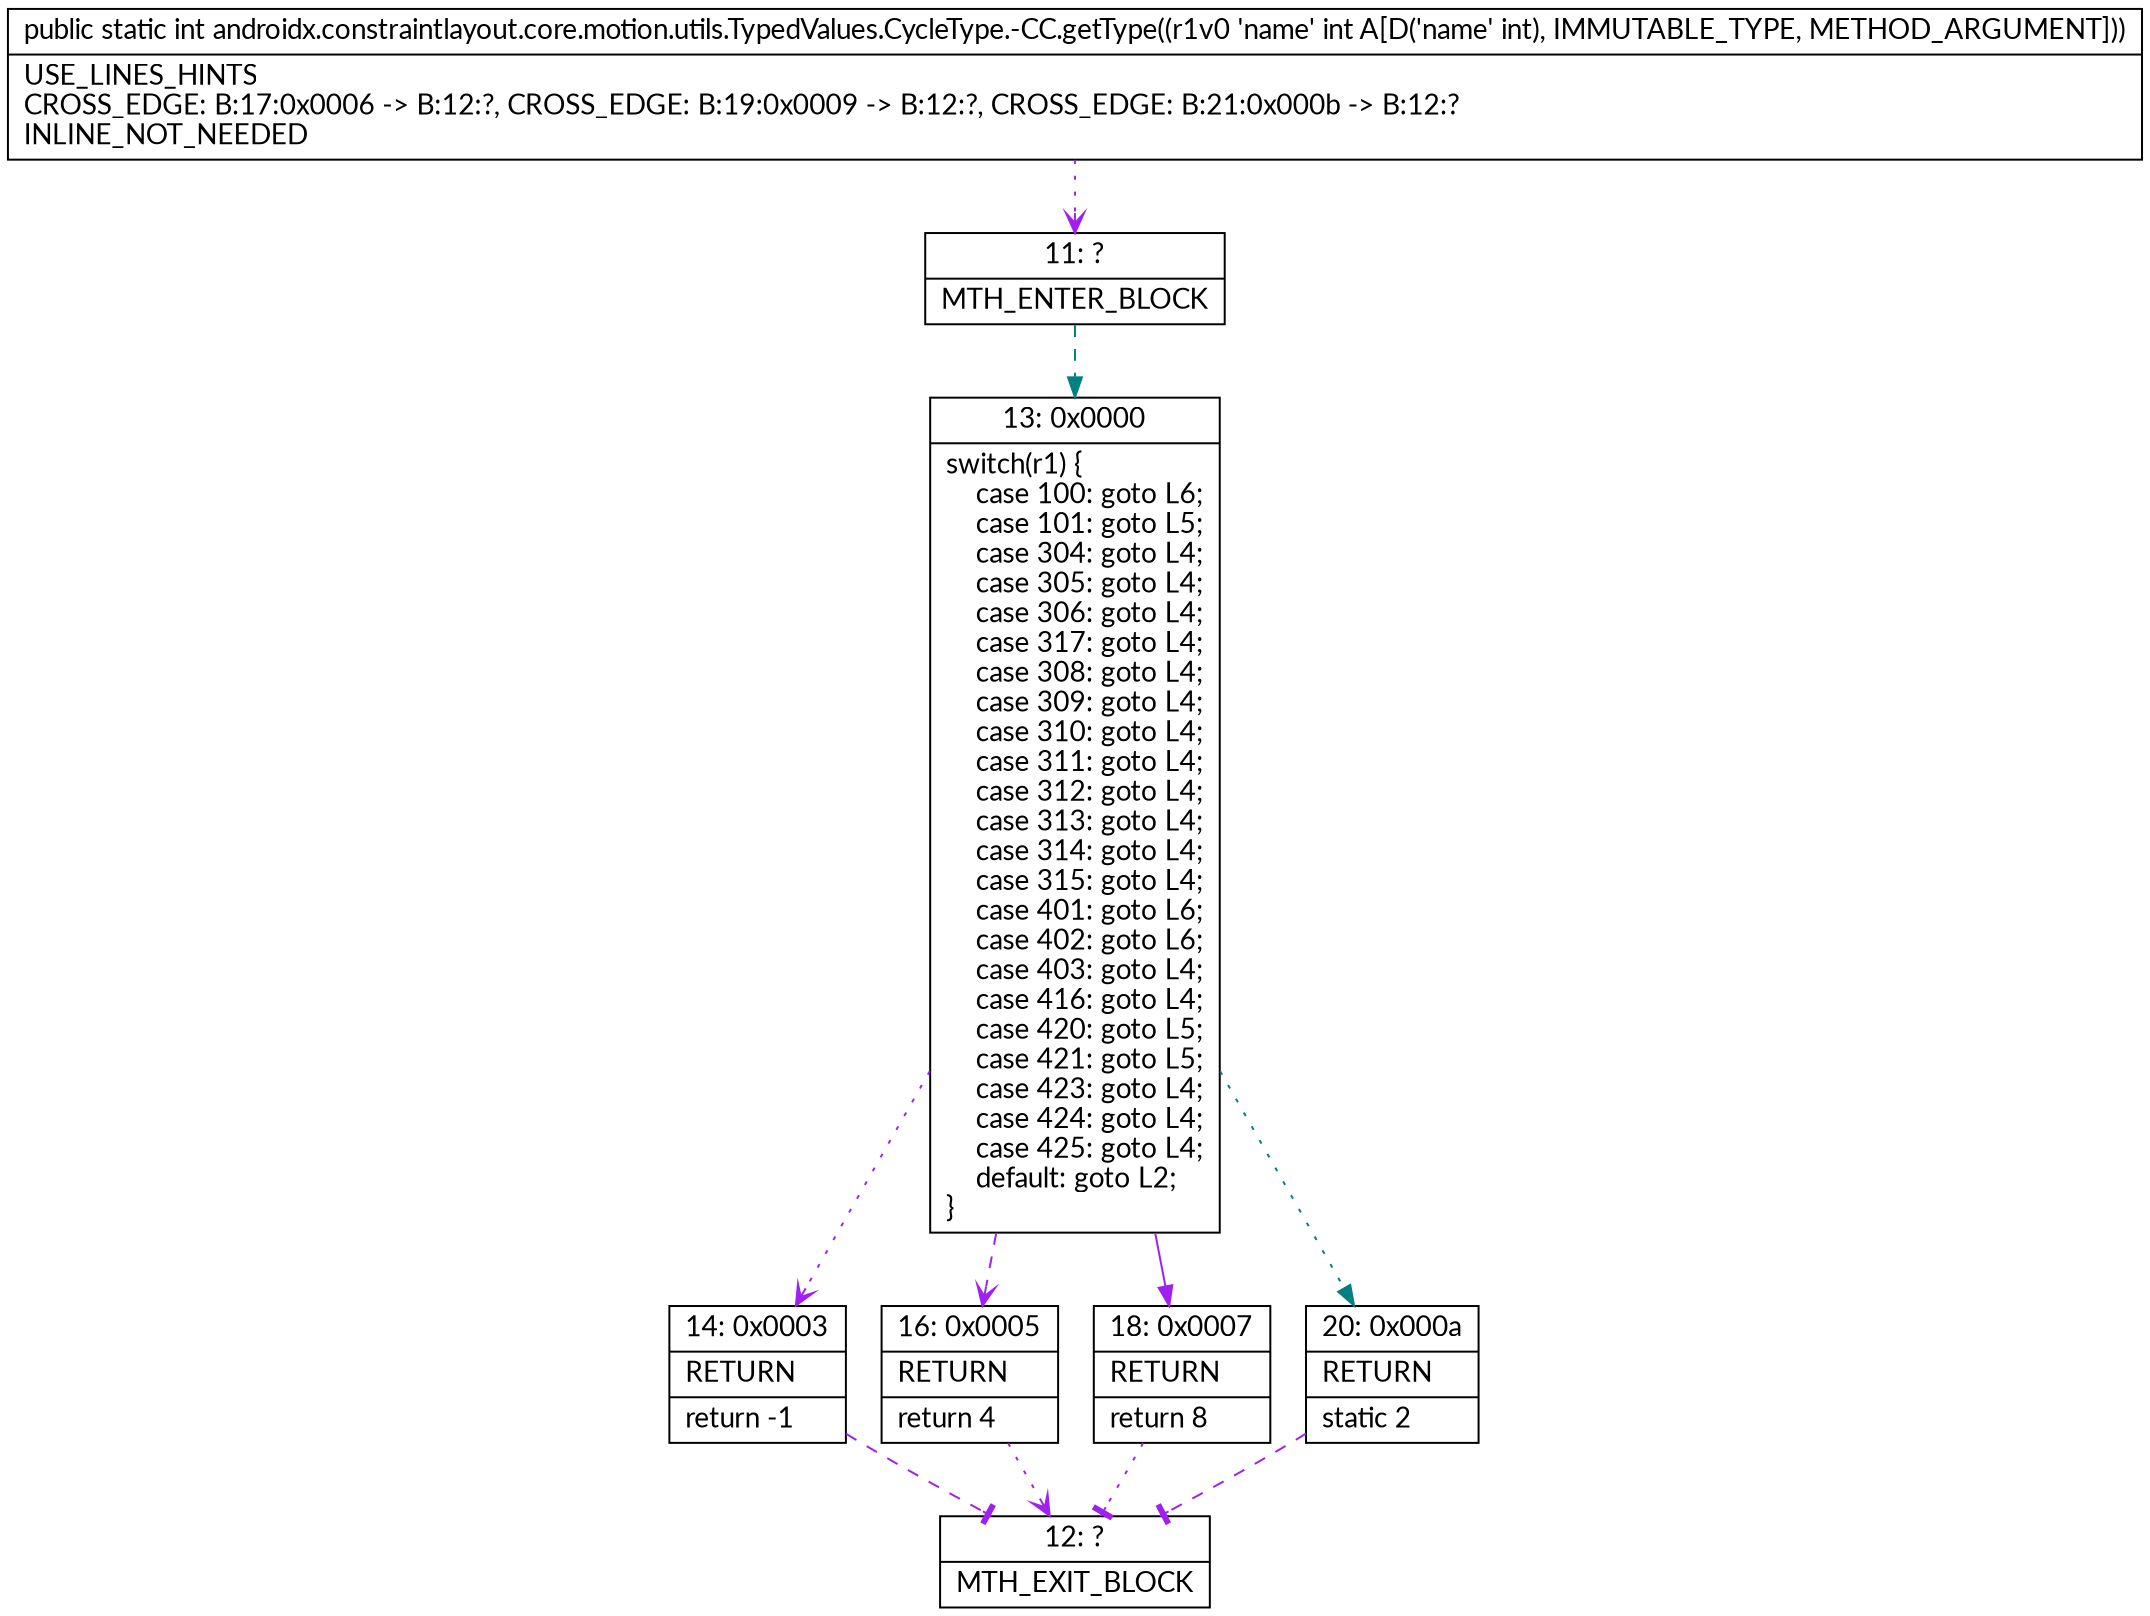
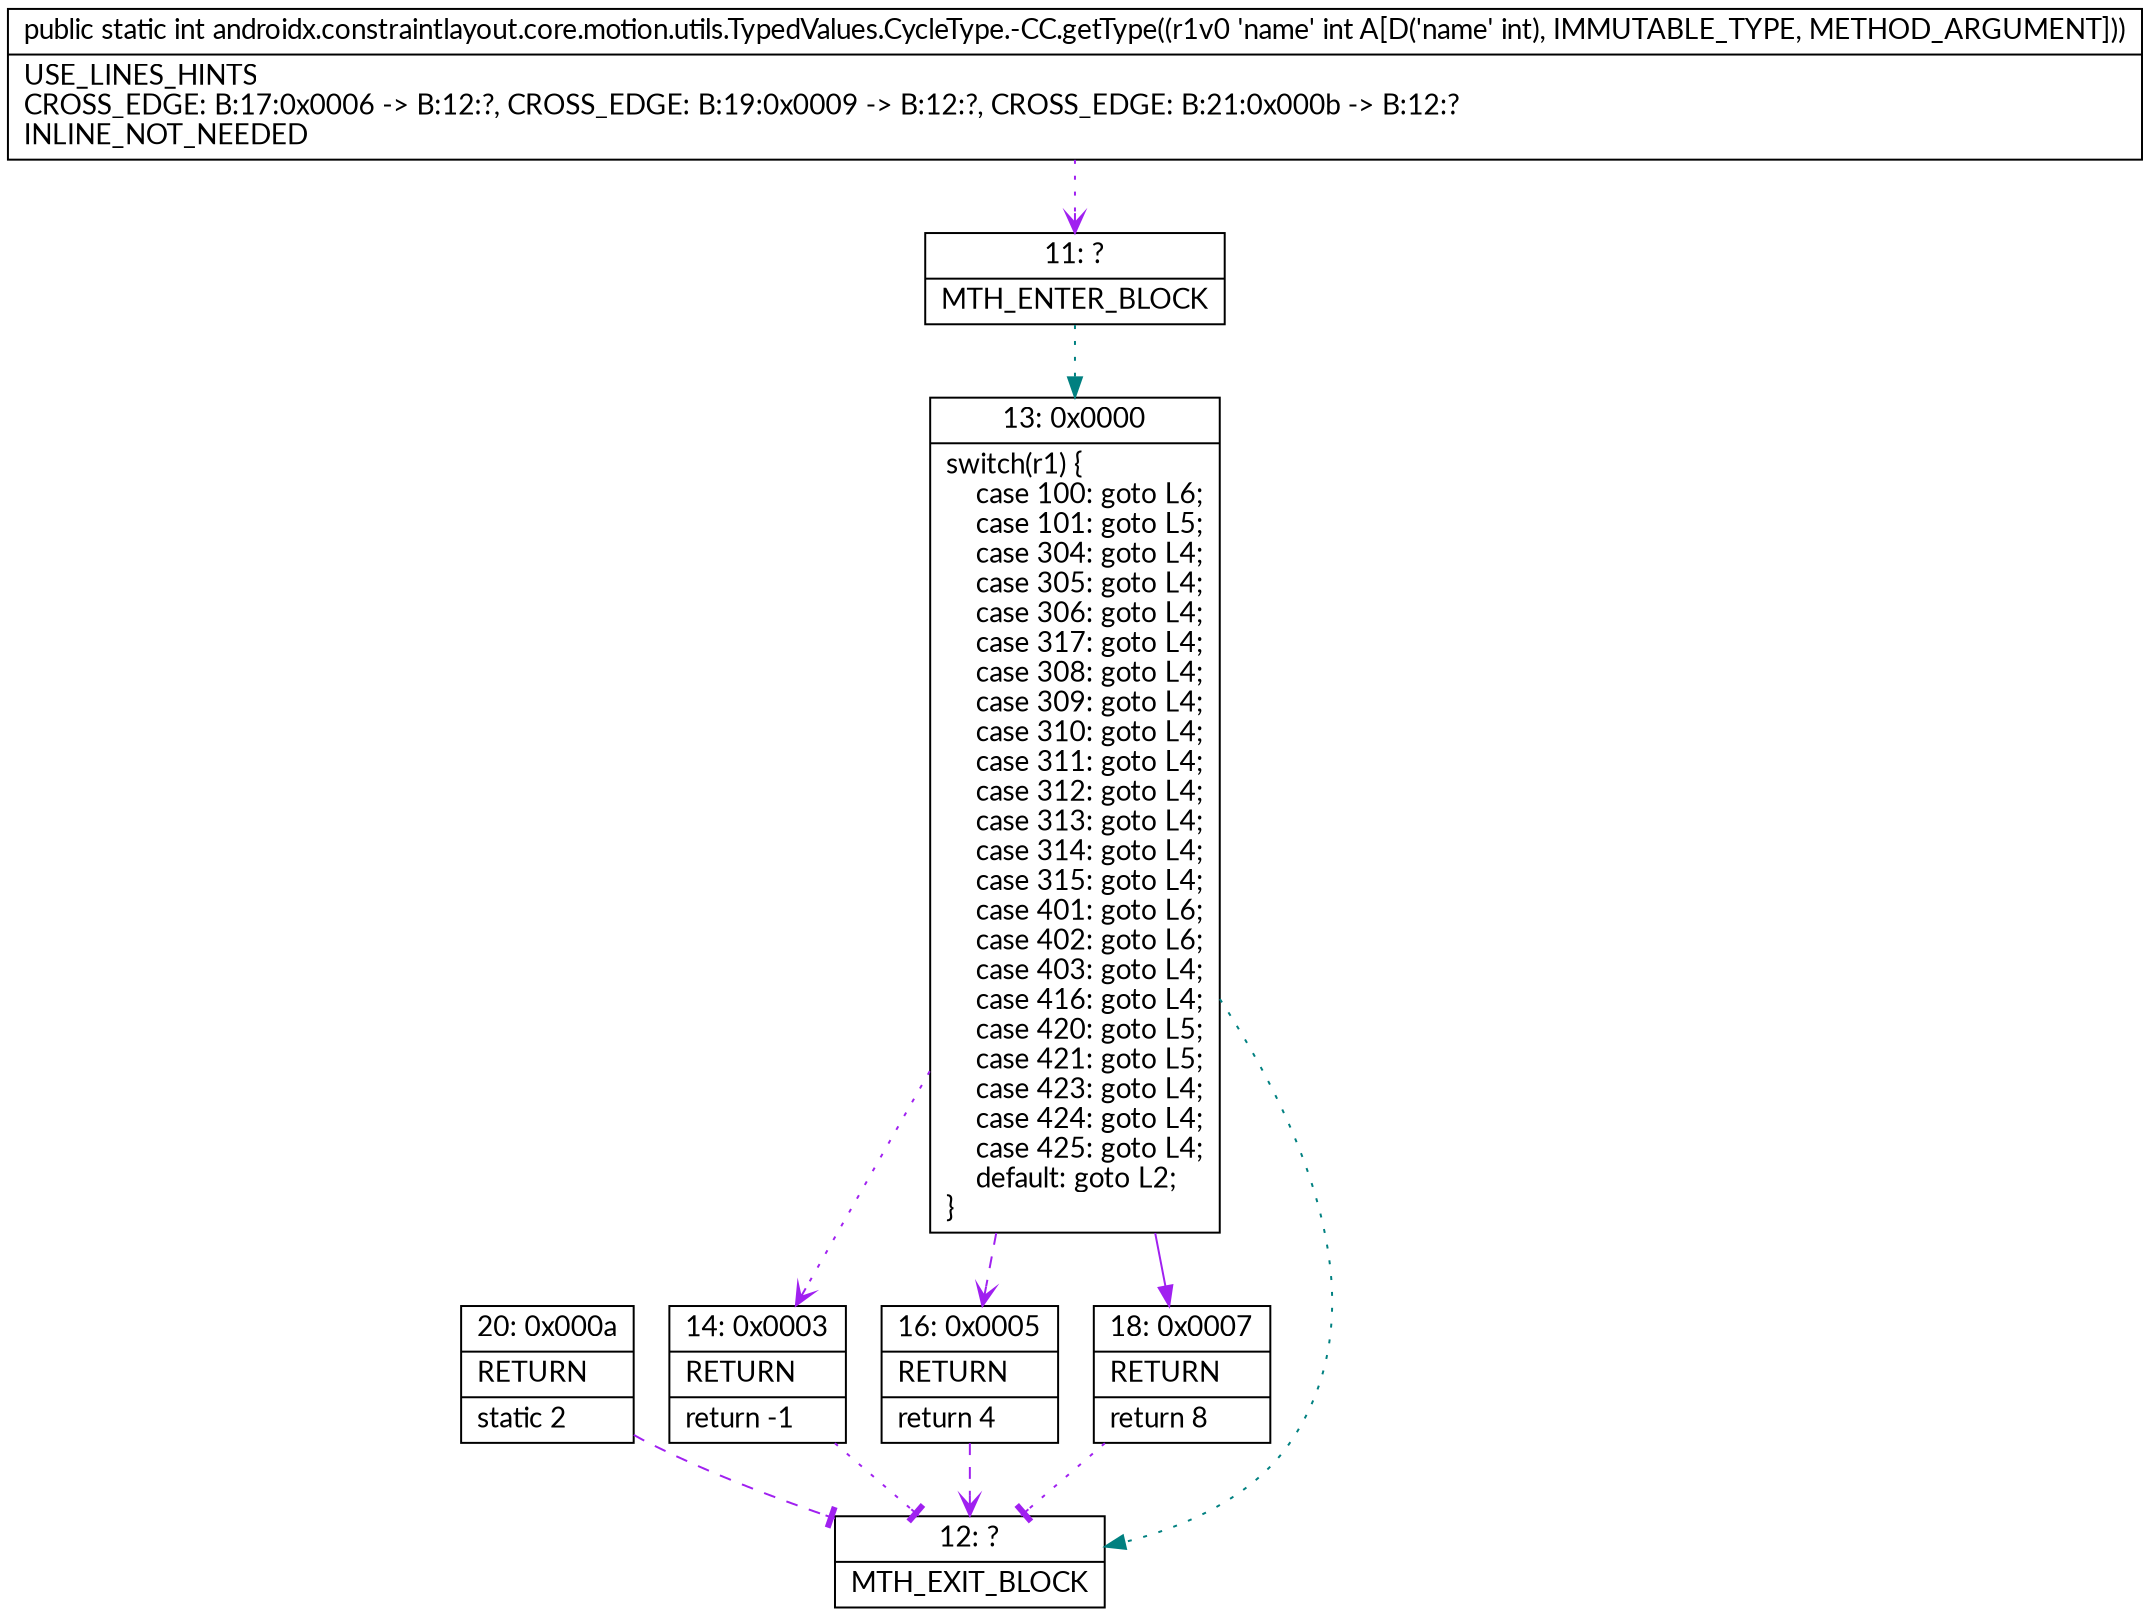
(1075, 351) -> (1075, 351)
(1282, 1180) -> (1331, 1311)
(1024, 1471) -> (970, 1470)
(914, 1473) -> (873, 1476)
